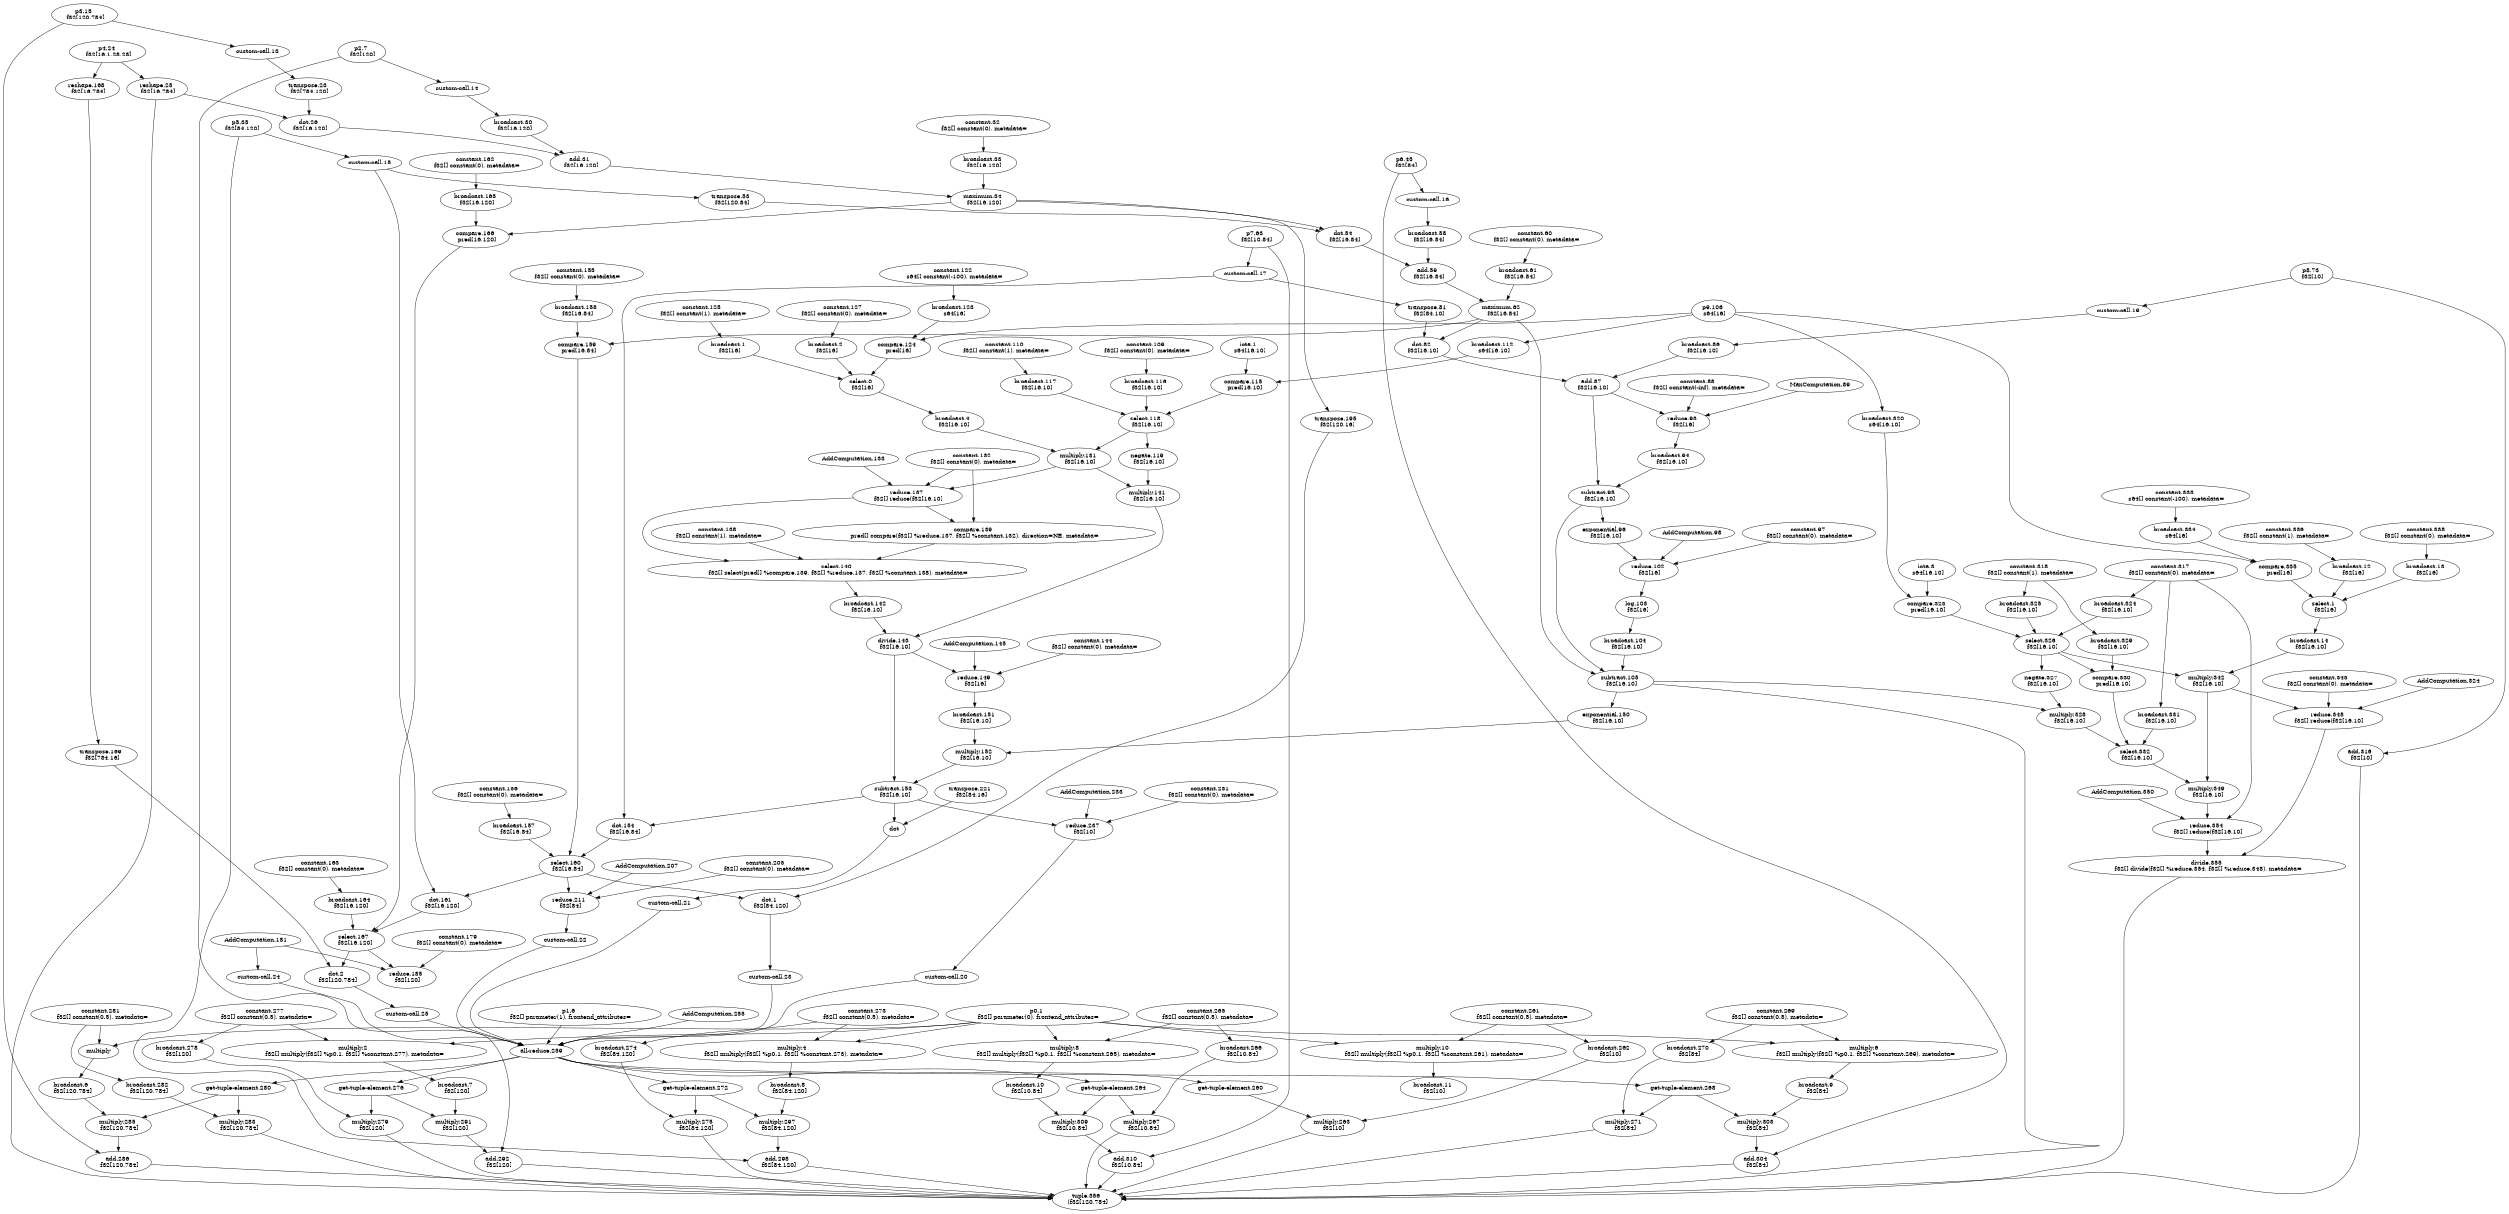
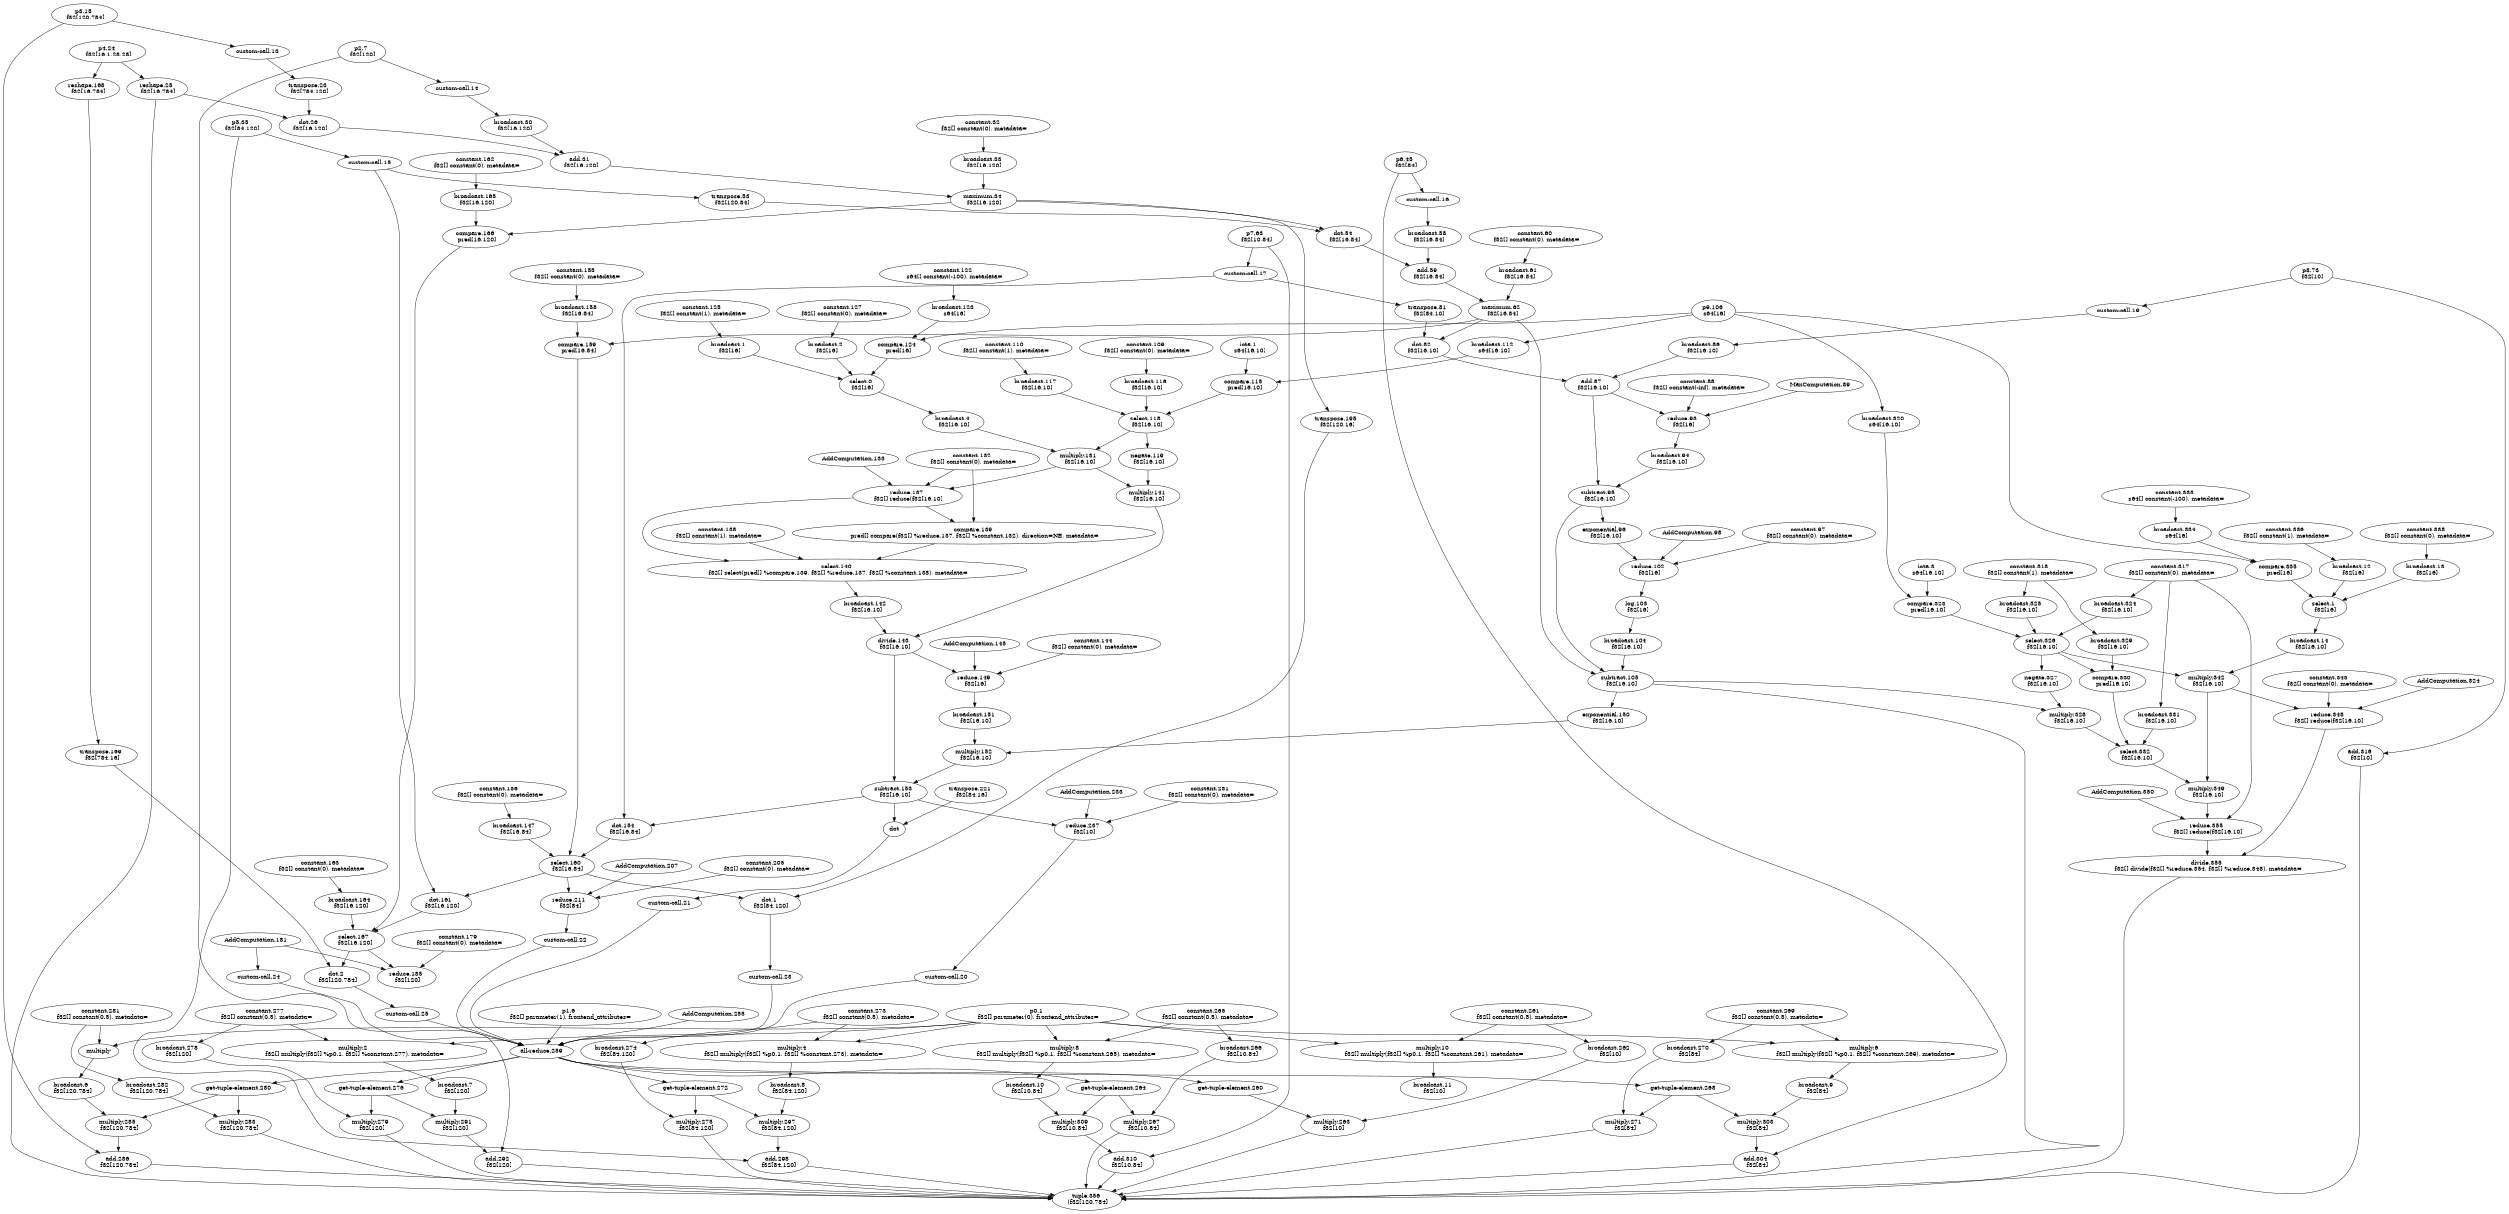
(515, 829) -> (515, 829)
(2207, 829) -> (2207, 829)
